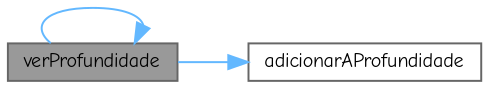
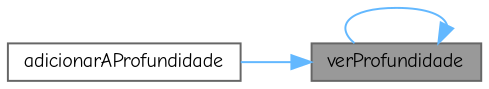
(203, 62) -> (266, 62)
